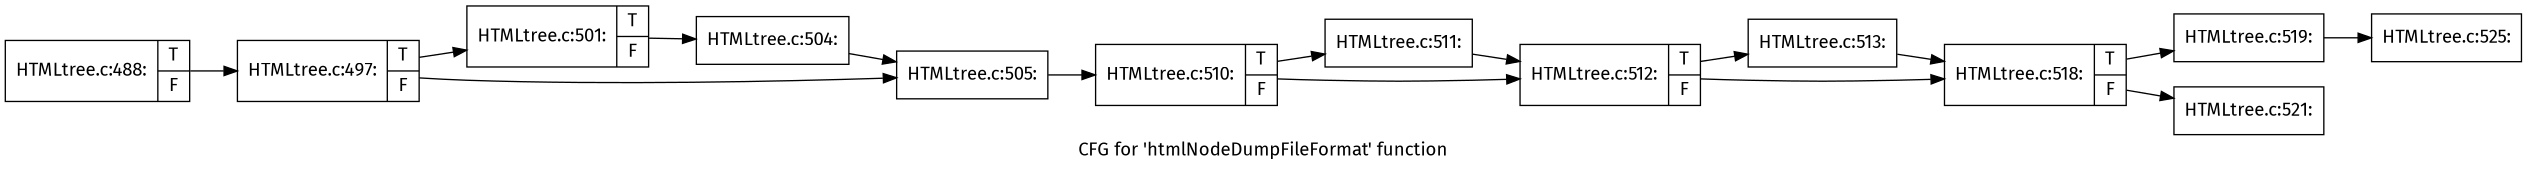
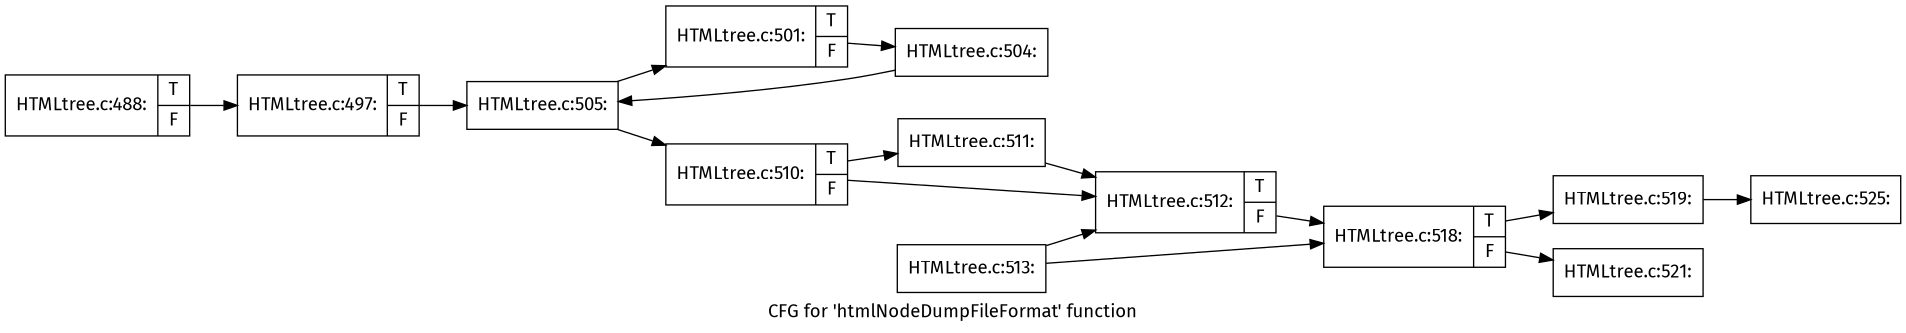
(436, 55) -> (635, 76)
(1718, 59) -> (1065, 240)
